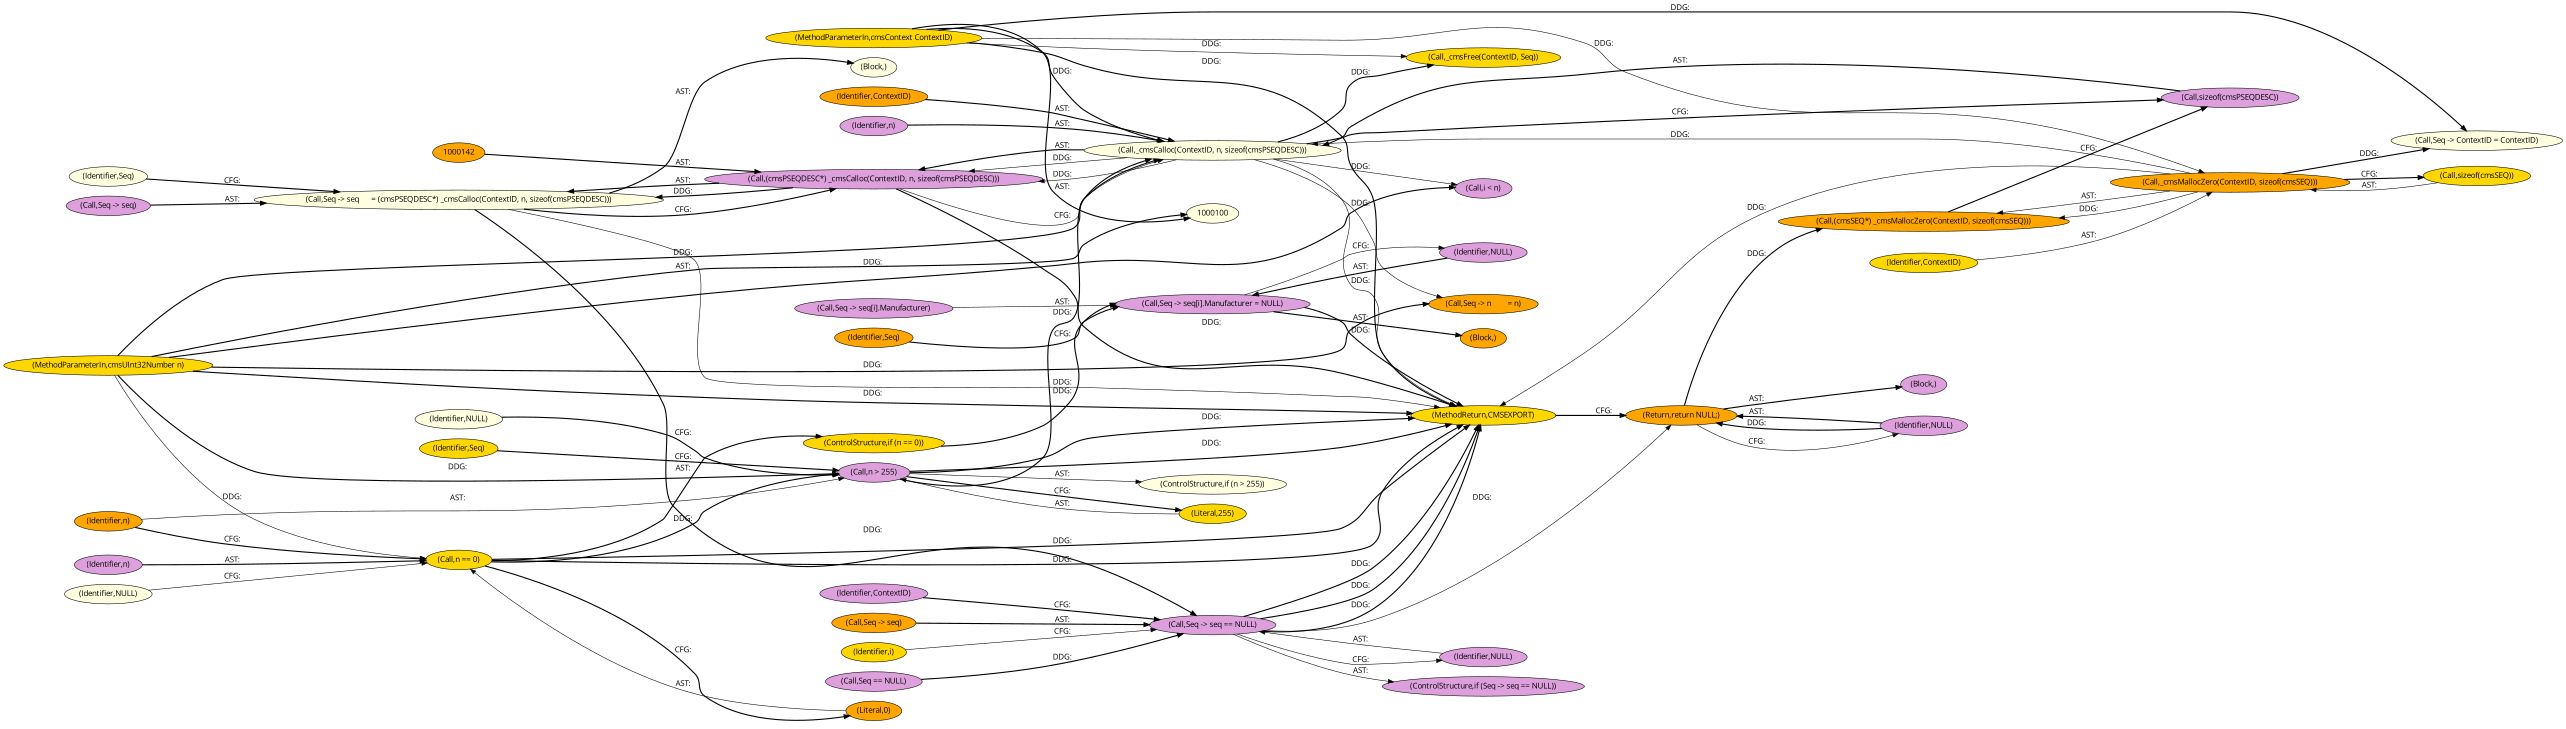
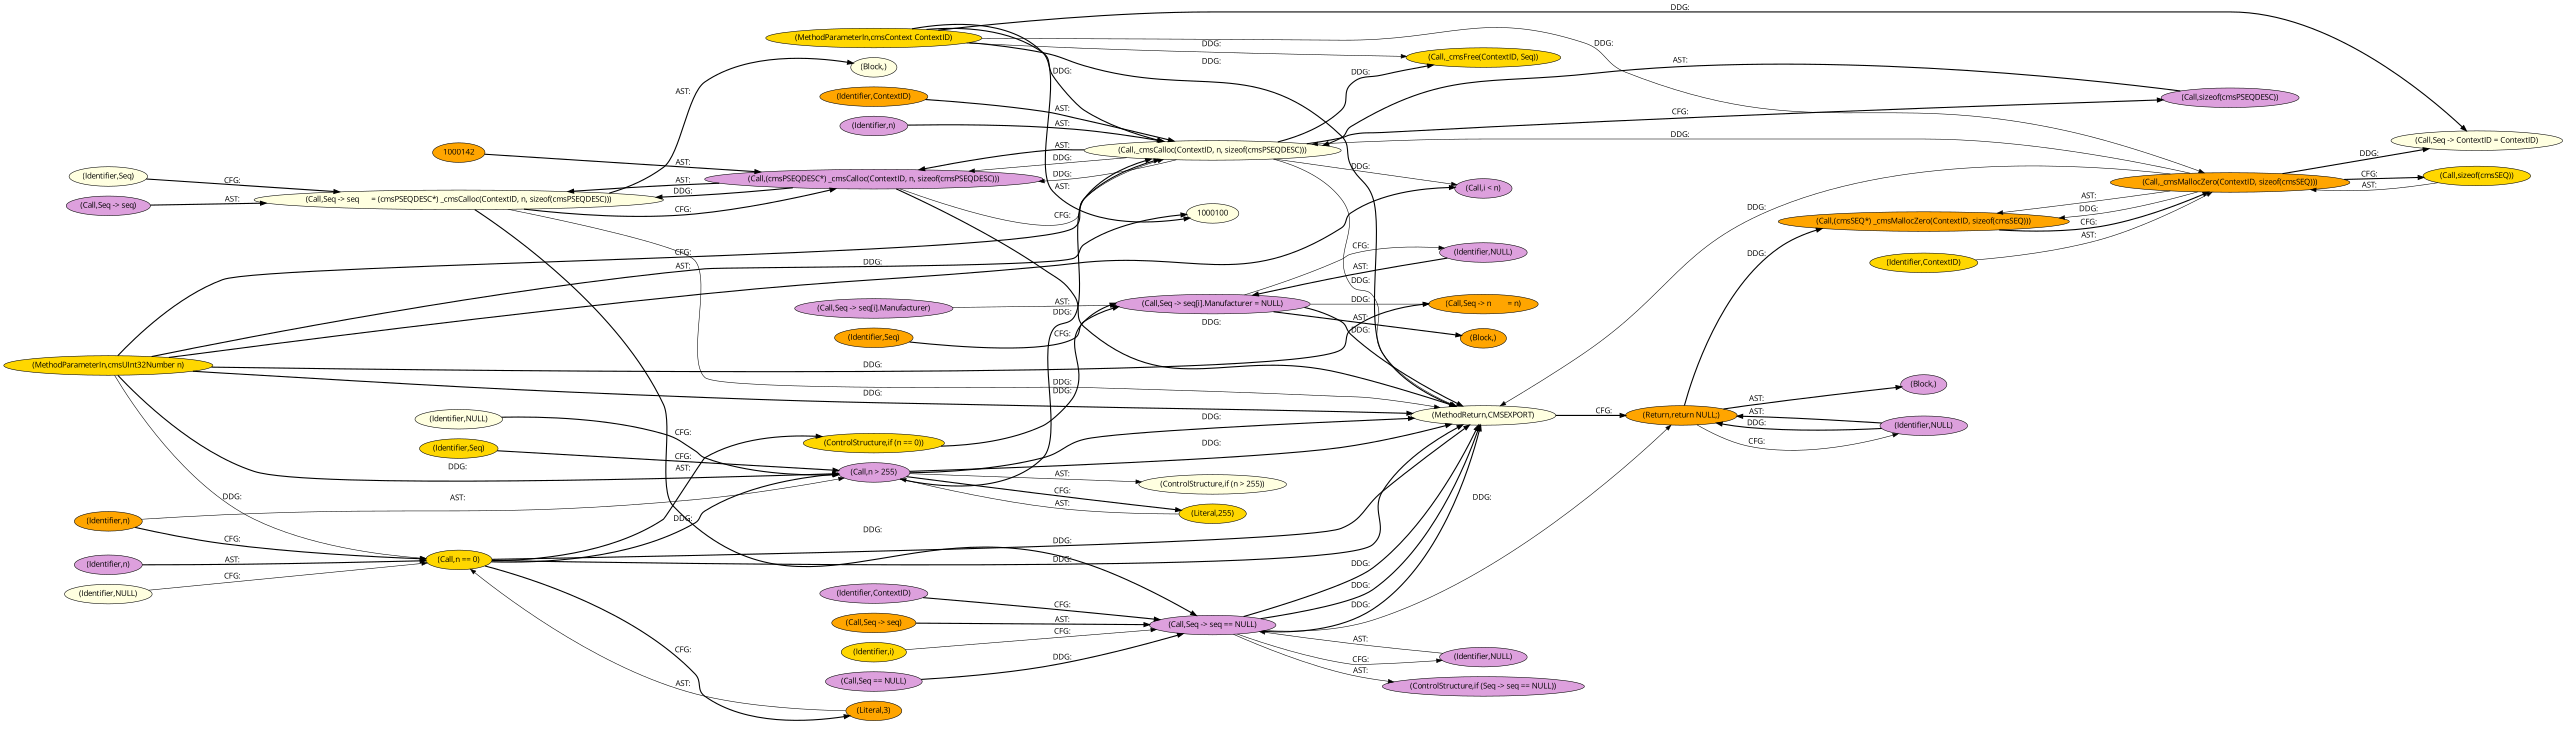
(2075, 160) -> (2104, 226)
(1359, 216) -> (1367, 304)
(684, 253) -> (684, 253)
(1483, 415) -> (1483, 415)
(874, 711) -> (874, 711)
